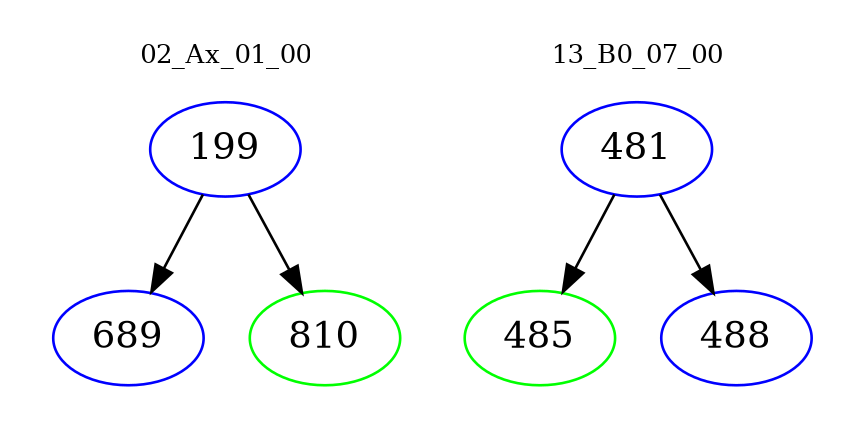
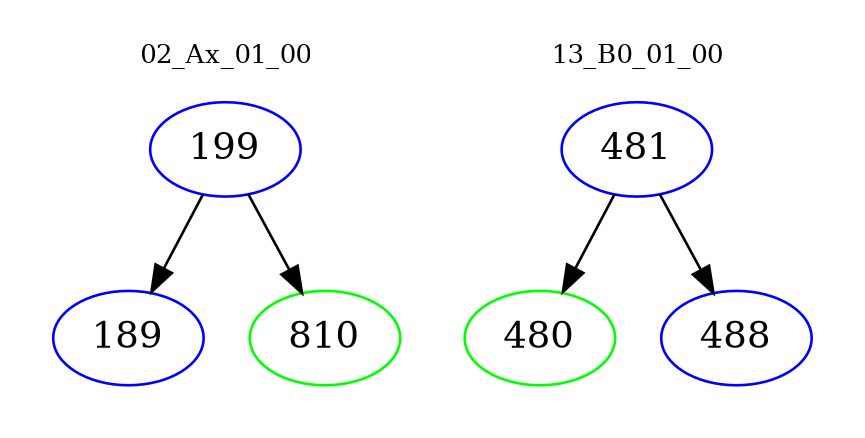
(638, 56) -> (638, 56)
(128, 338) -> (128, 338)
(540, 338) -> (540, 338)
